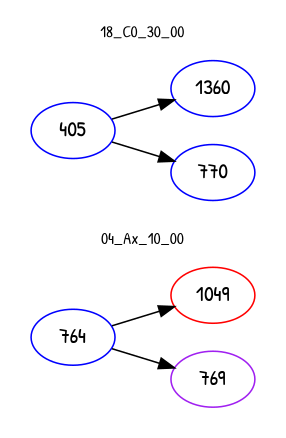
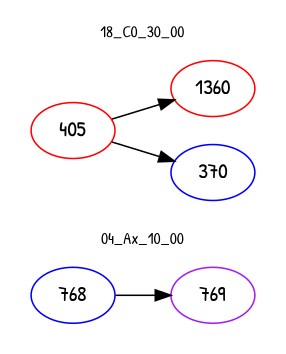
(213, 89) -> (213, 89)
(73, 131) -> (73, 131)
(213, 173) -> (213, 173)
(213, 295) -> none
(73, 337) -> (73, 295)
